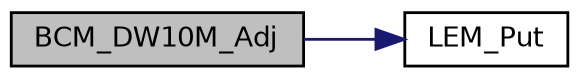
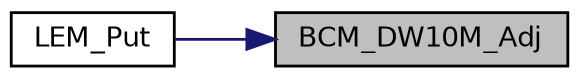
(340, 39) -> (211, 39)
